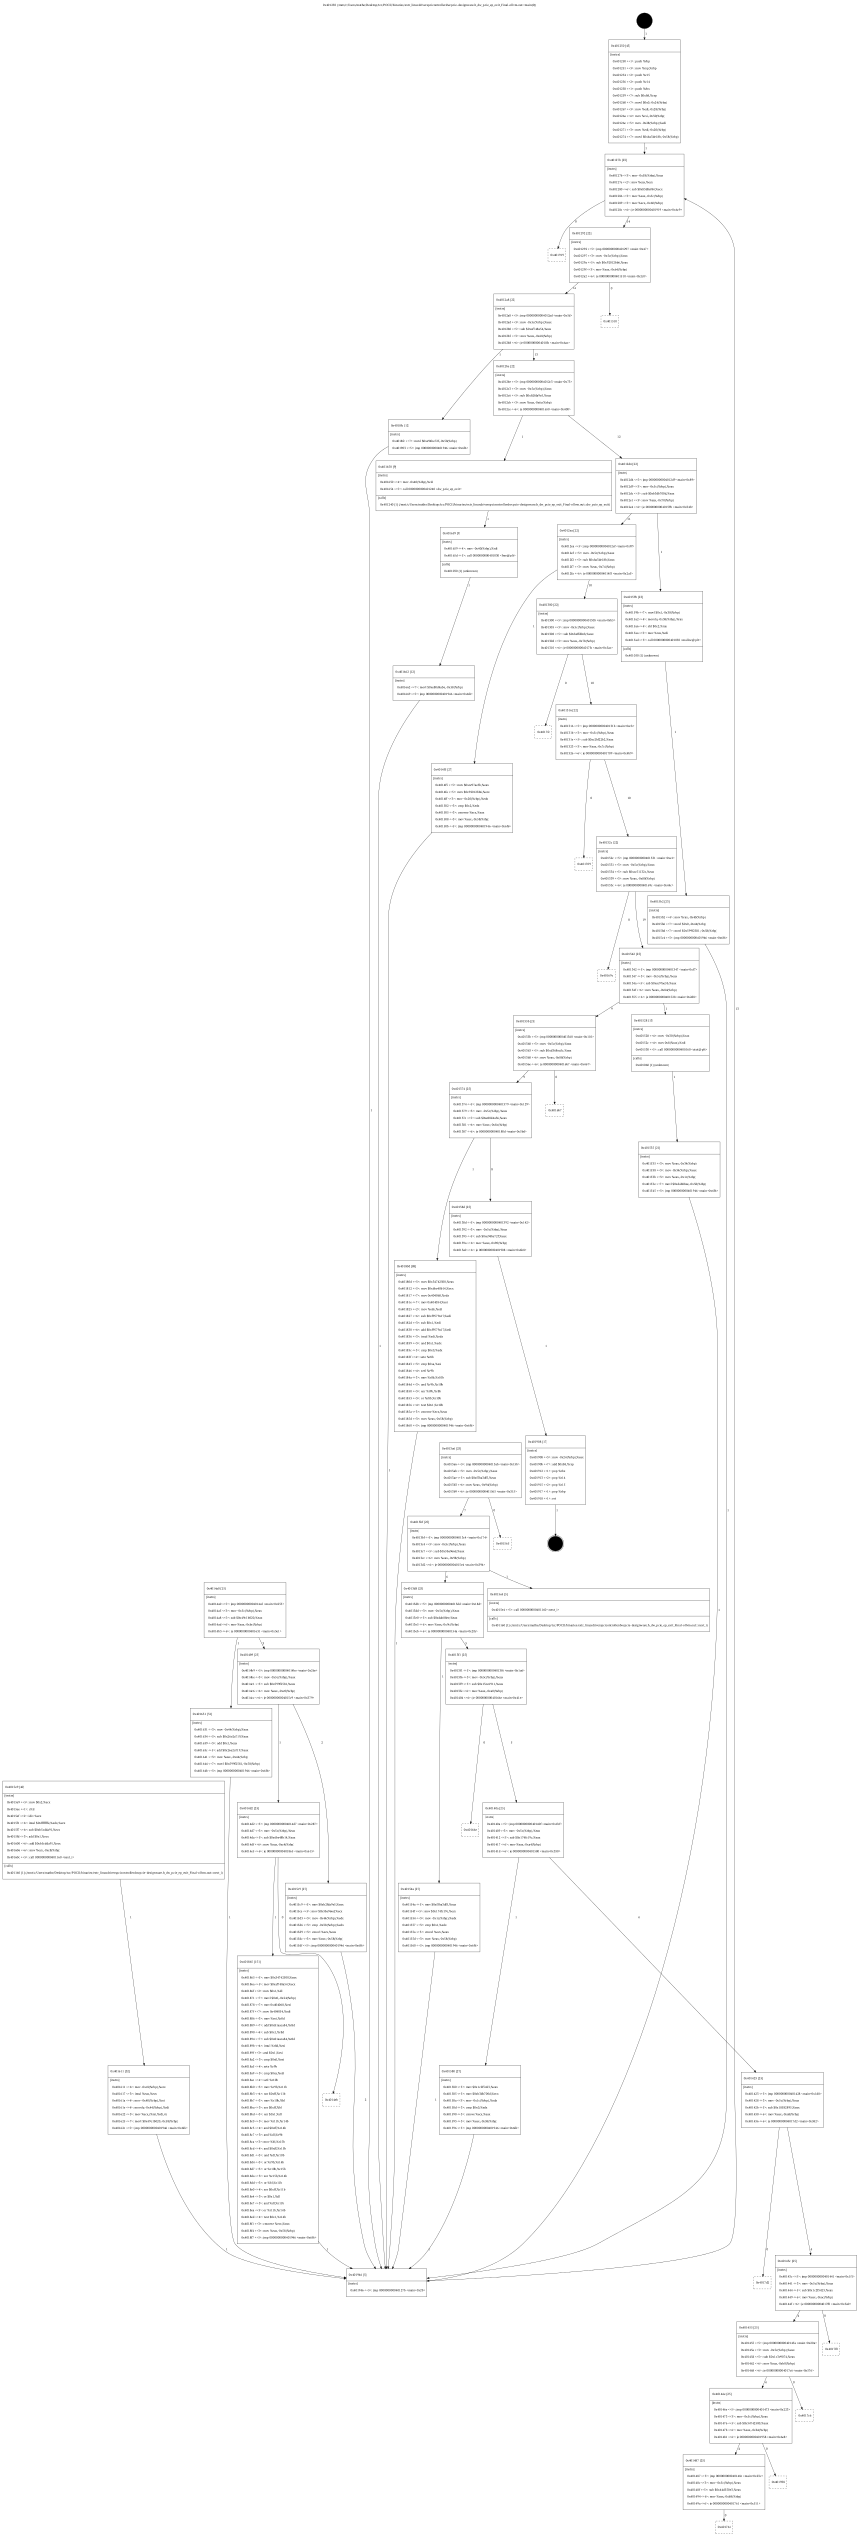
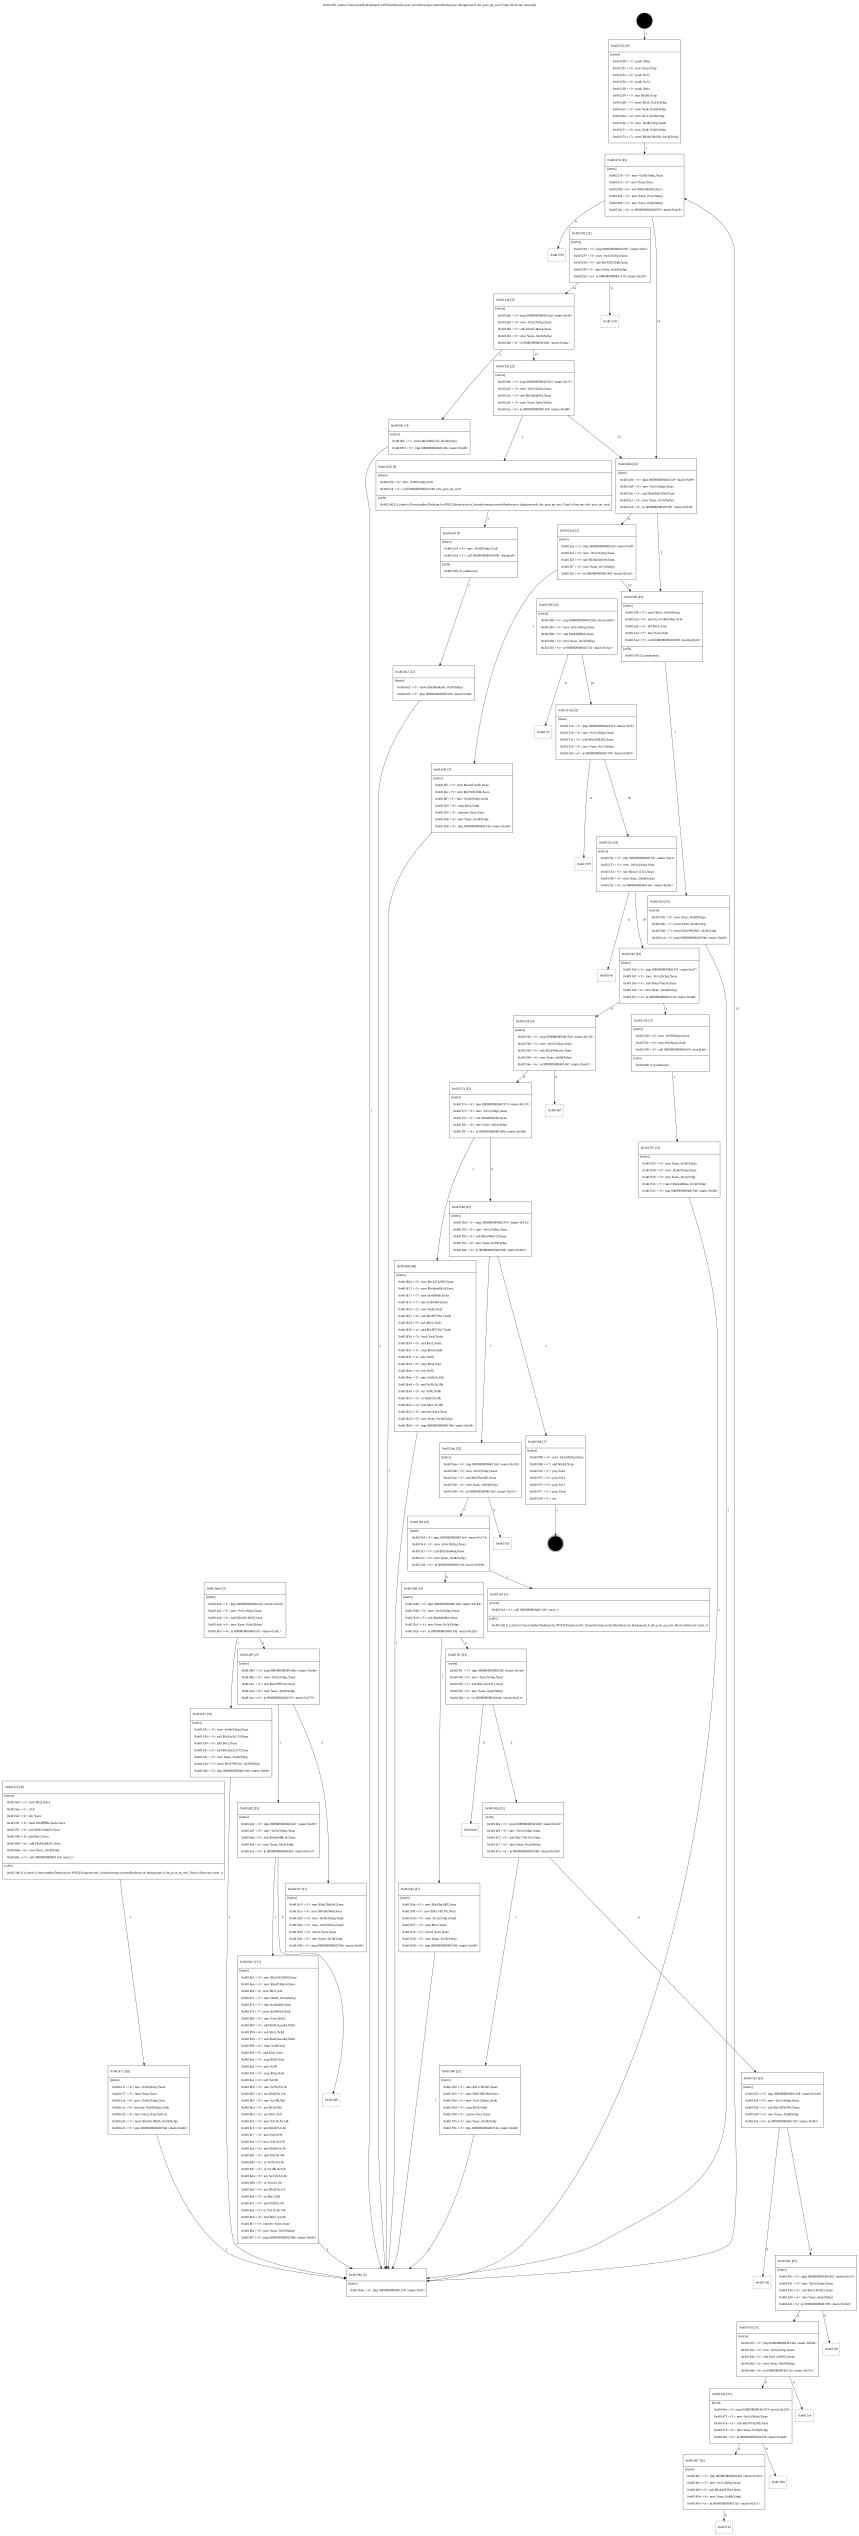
(627, 221) -> (656, 336)
(587, 588) -> (625, 585)
none -> (485, 1348)
(354, 2110) -> none
